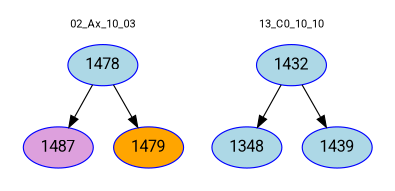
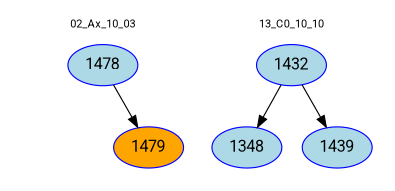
(58, 147) -> none
